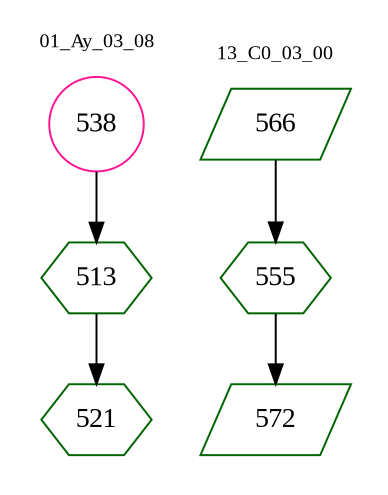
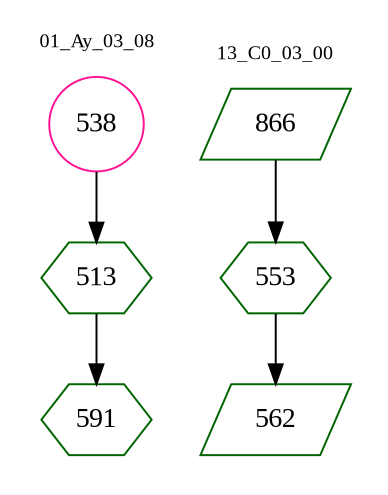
(276, 124) -> (276, 124)
(276, 278) -> (276, 278)
(97, 420) -> (97, 420)
(276, 420) -> (276, 420)
